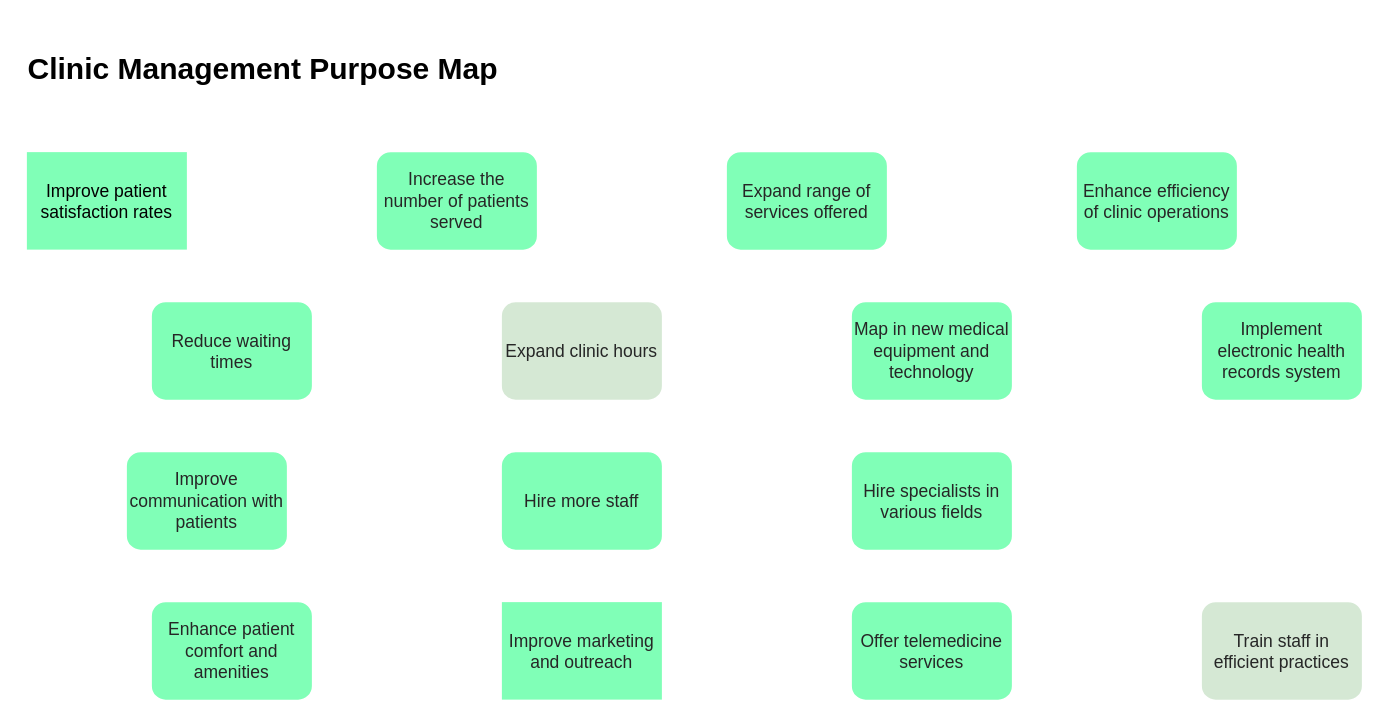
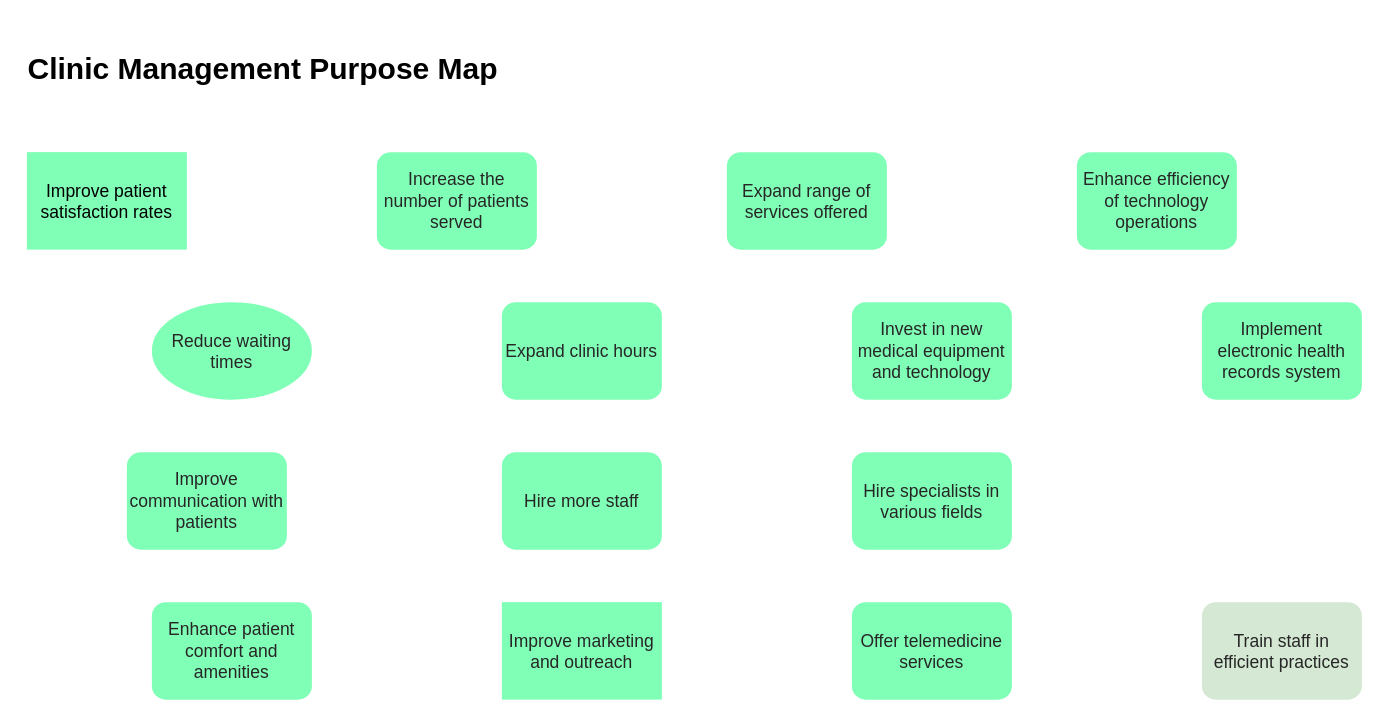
(1157, 201) -> (1157, 201)
(232, 351) -> (232, 351)
(582, 351) -> (582, 351)
(932, 351) -> (932, 351)
